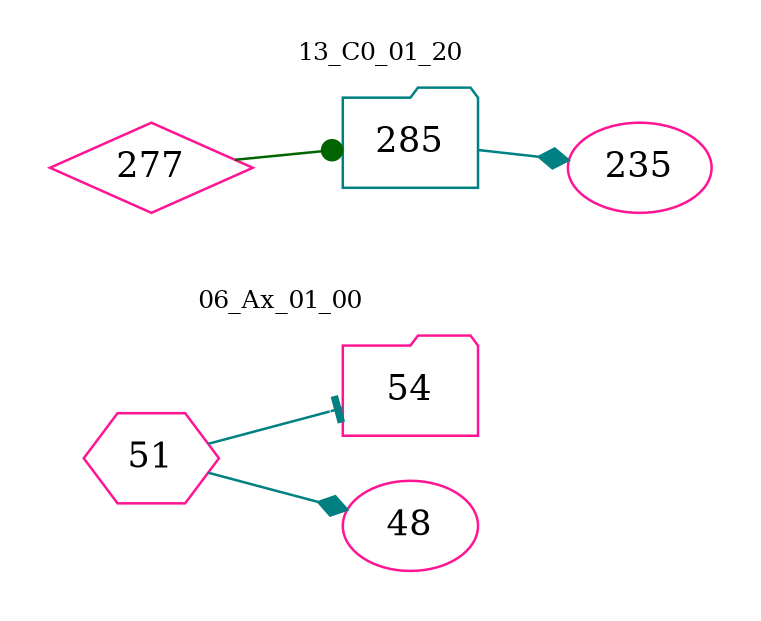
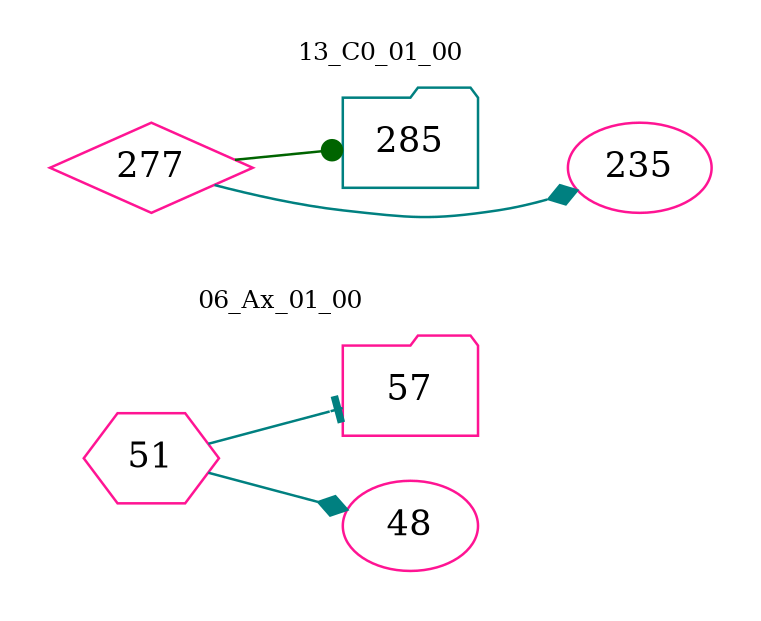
(381, 54) -> (381, 54)
(508, 153) -> (380, 214)
(410, 391) -> (410, 391)
